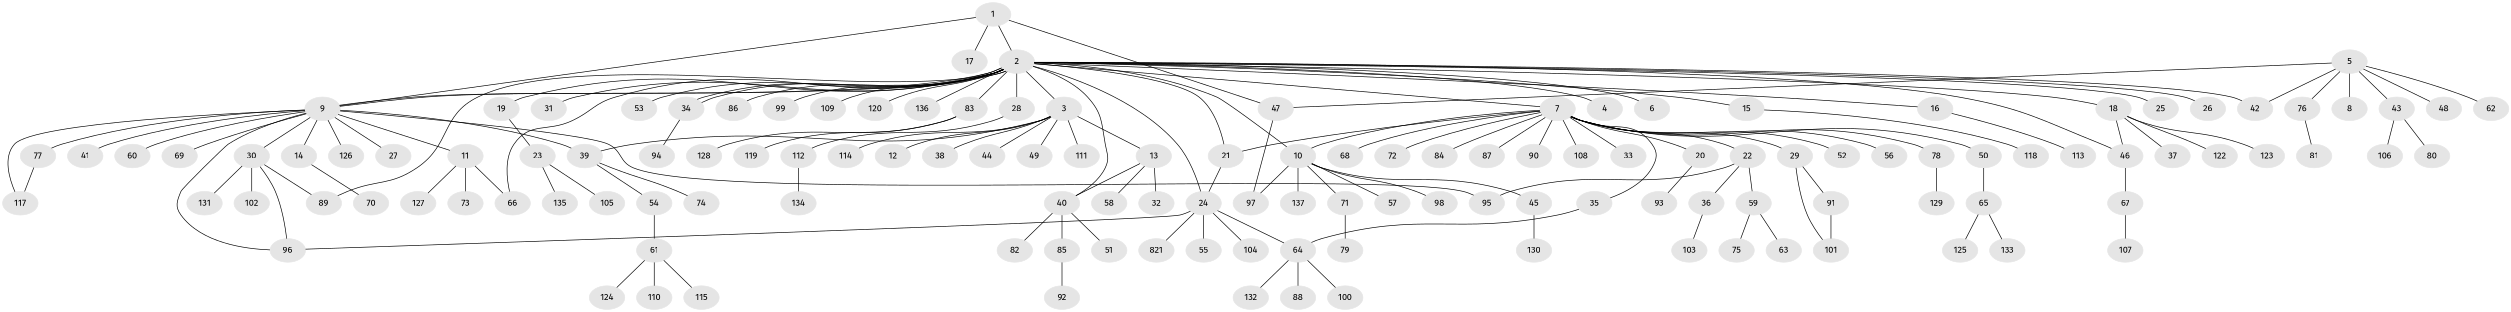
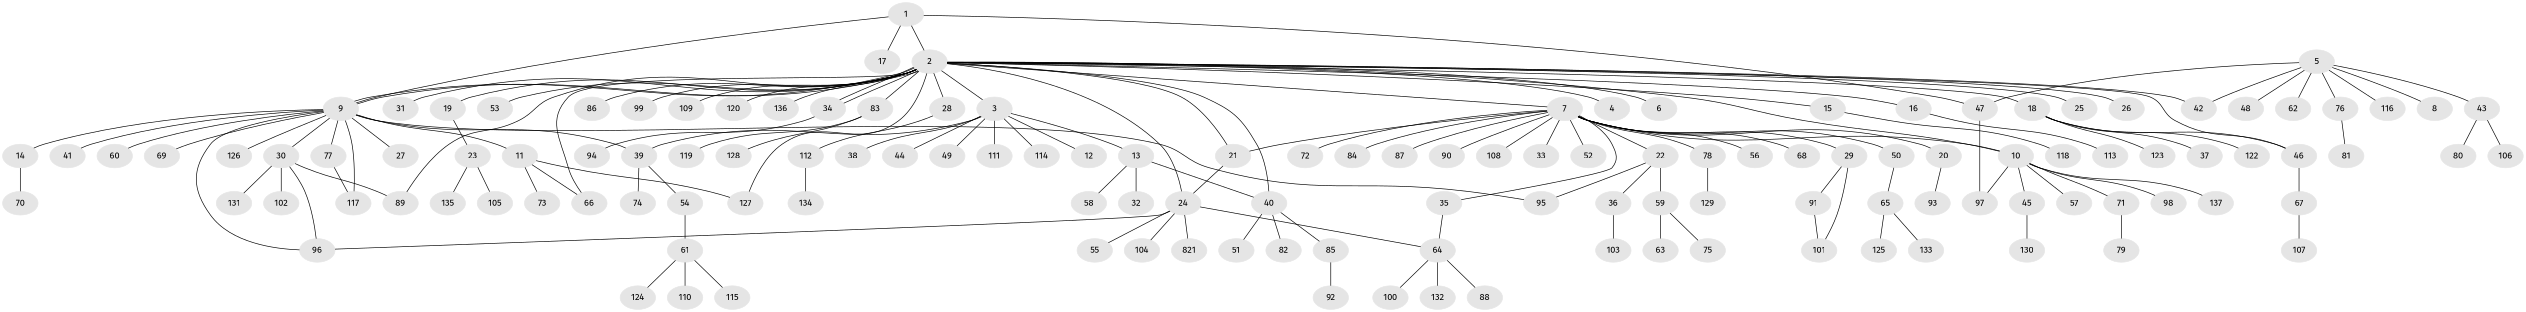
none -> (2388, 109)
none -> (788, 141)
